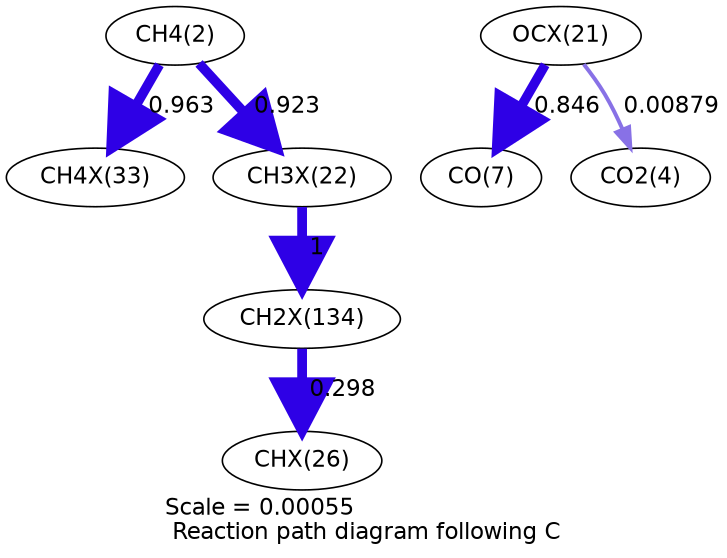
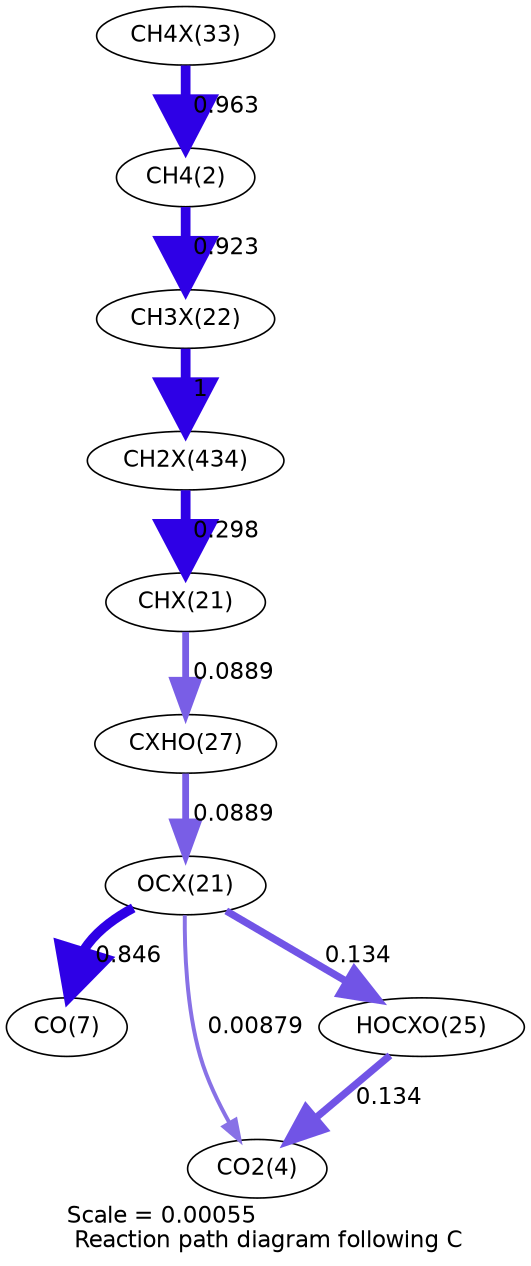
(148, 85) -> (186, 82)
(302, 319) -> (186, 461)
(302, 461) -> (186, 602)
none -> (186, 744)
none -> (422, 1027)
